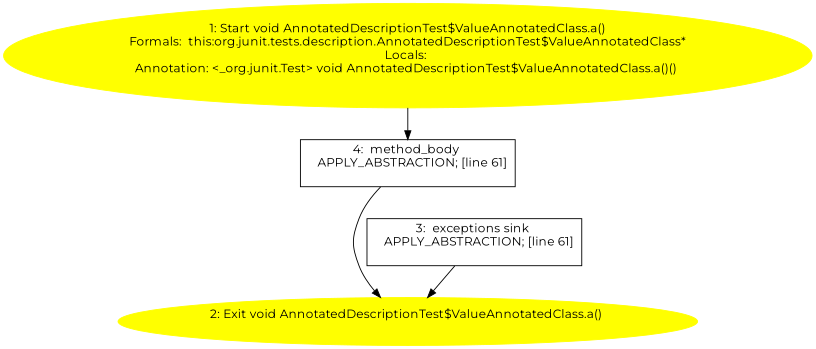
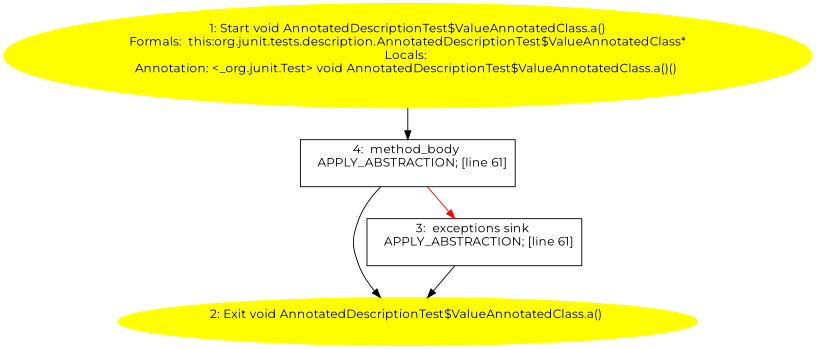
none -> (438, 199)
